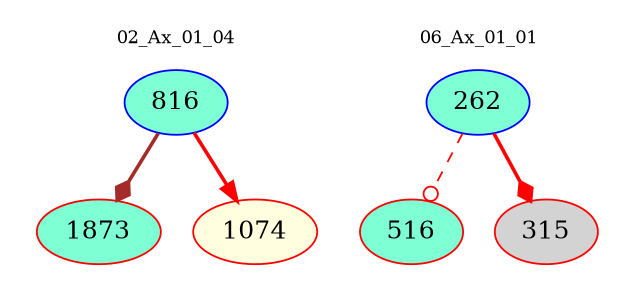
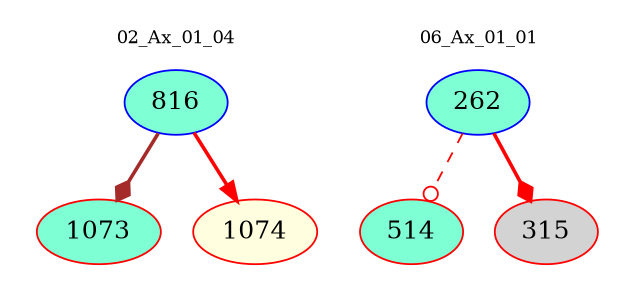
(99, 232) -> (99, 232)
(412, 232) -> (412, 232)
